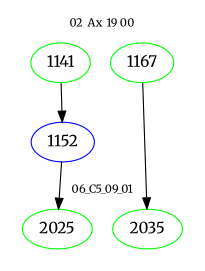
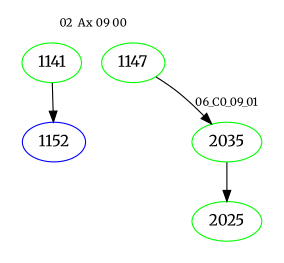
(102, 24) -> (94, 24)
(142, 63) -> (133, 63)
(60, 186) -> (227, 176)
(102, 190) -> (227, 103)
